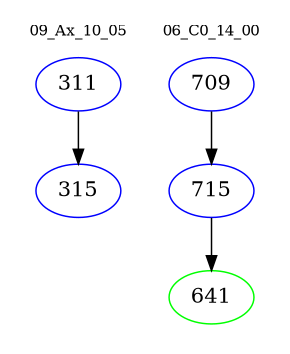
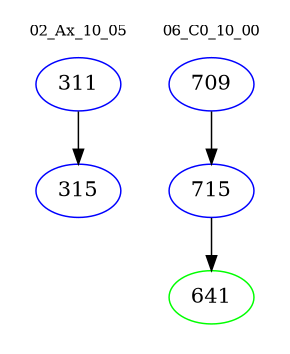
(78, 32) -> (78, 32)
(212, 32) -> (212, 32)
